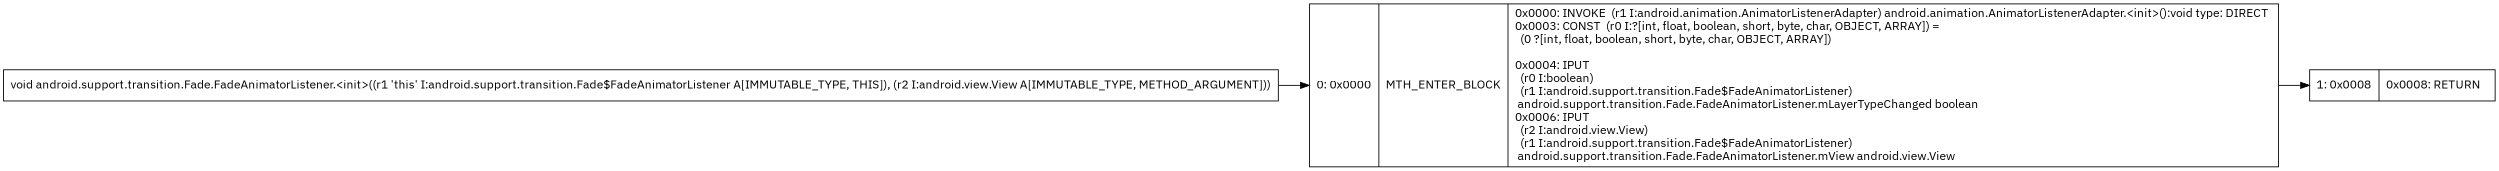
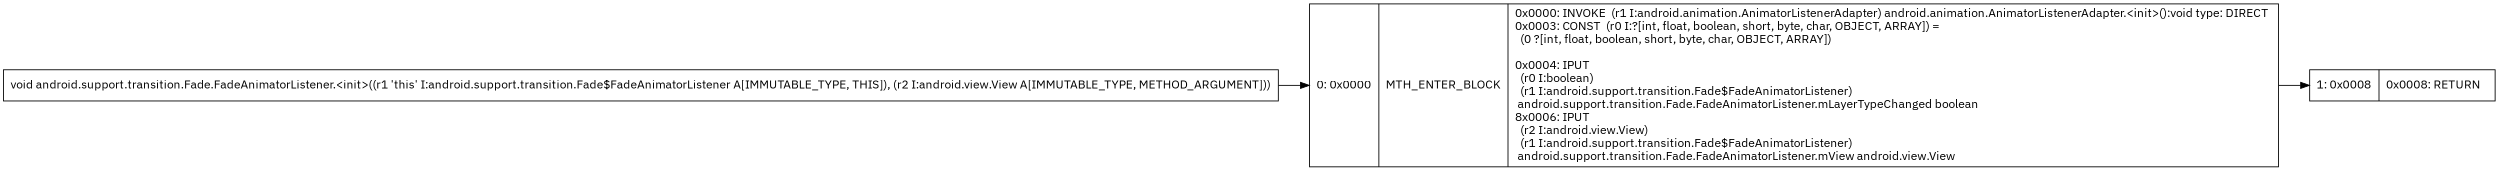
(1555, 117) -> (1555, 117)
